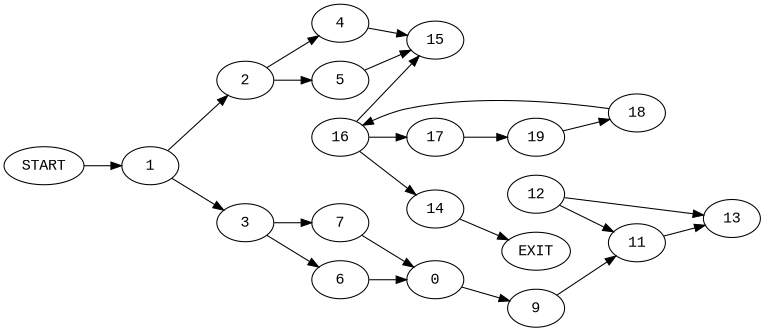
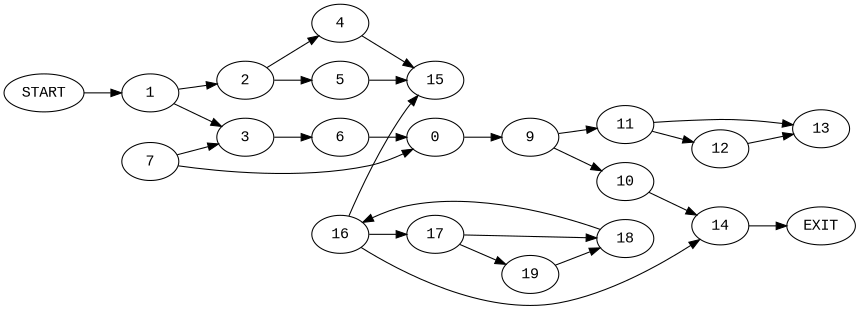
none -> (625, 182)
(582, 216) -> (668, 135)
(288, 223) -> (193, 151)
none -> (525, 236)
